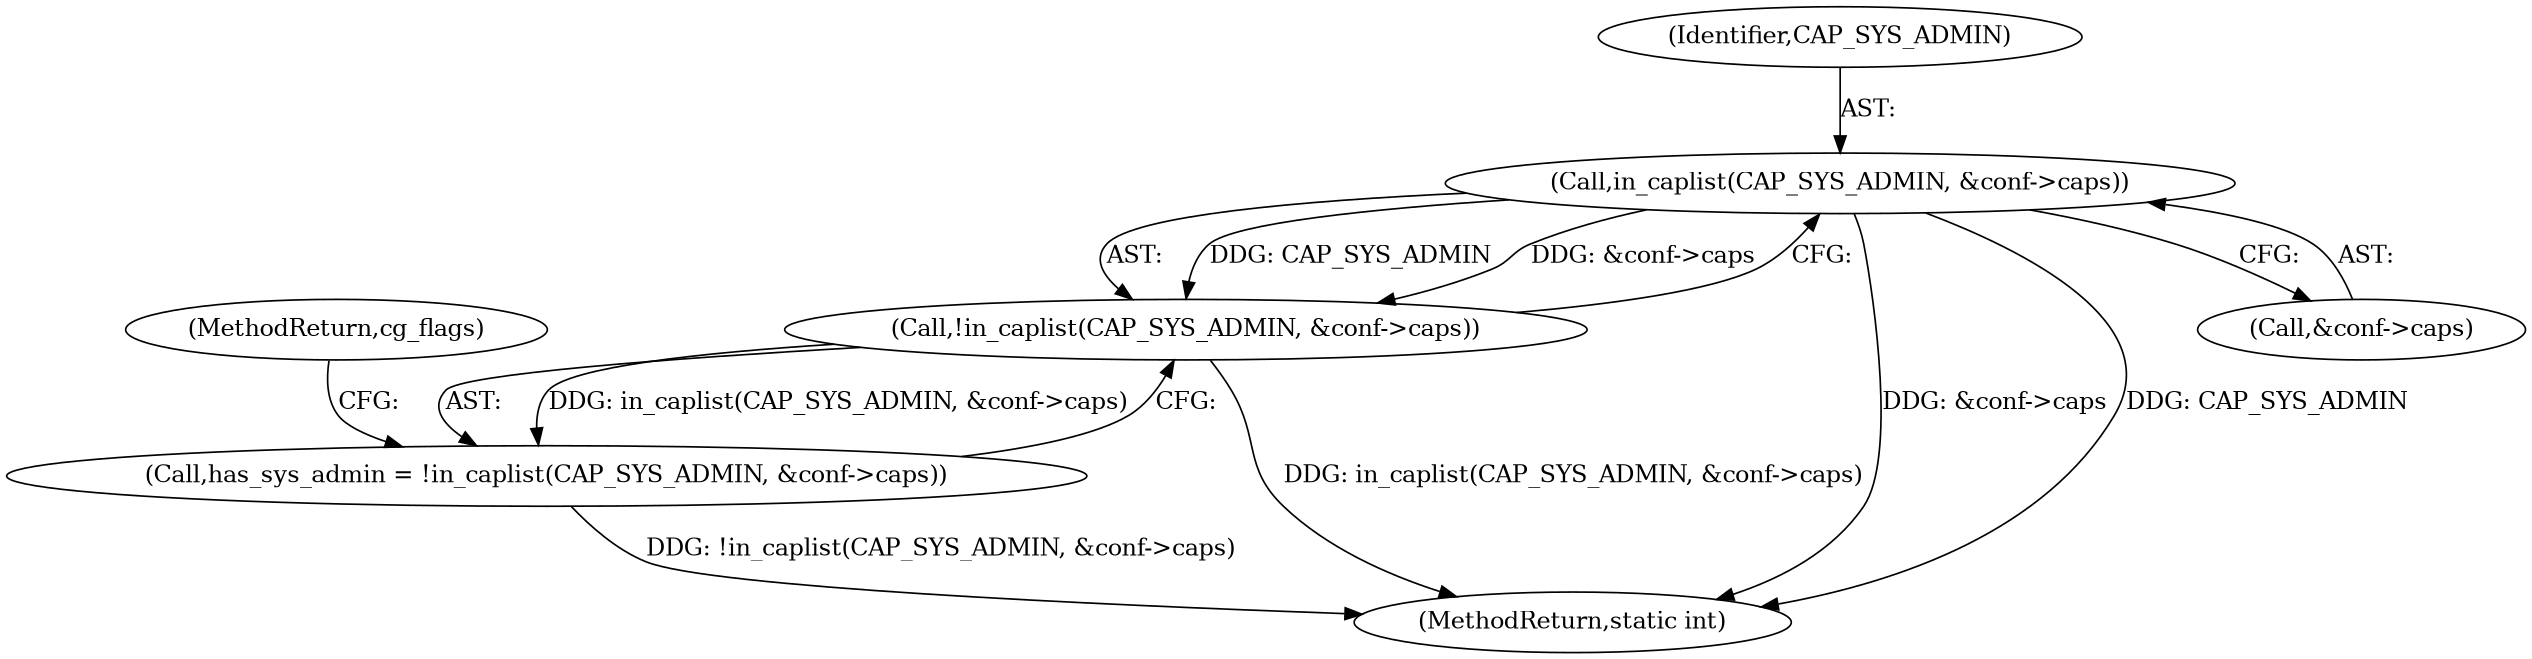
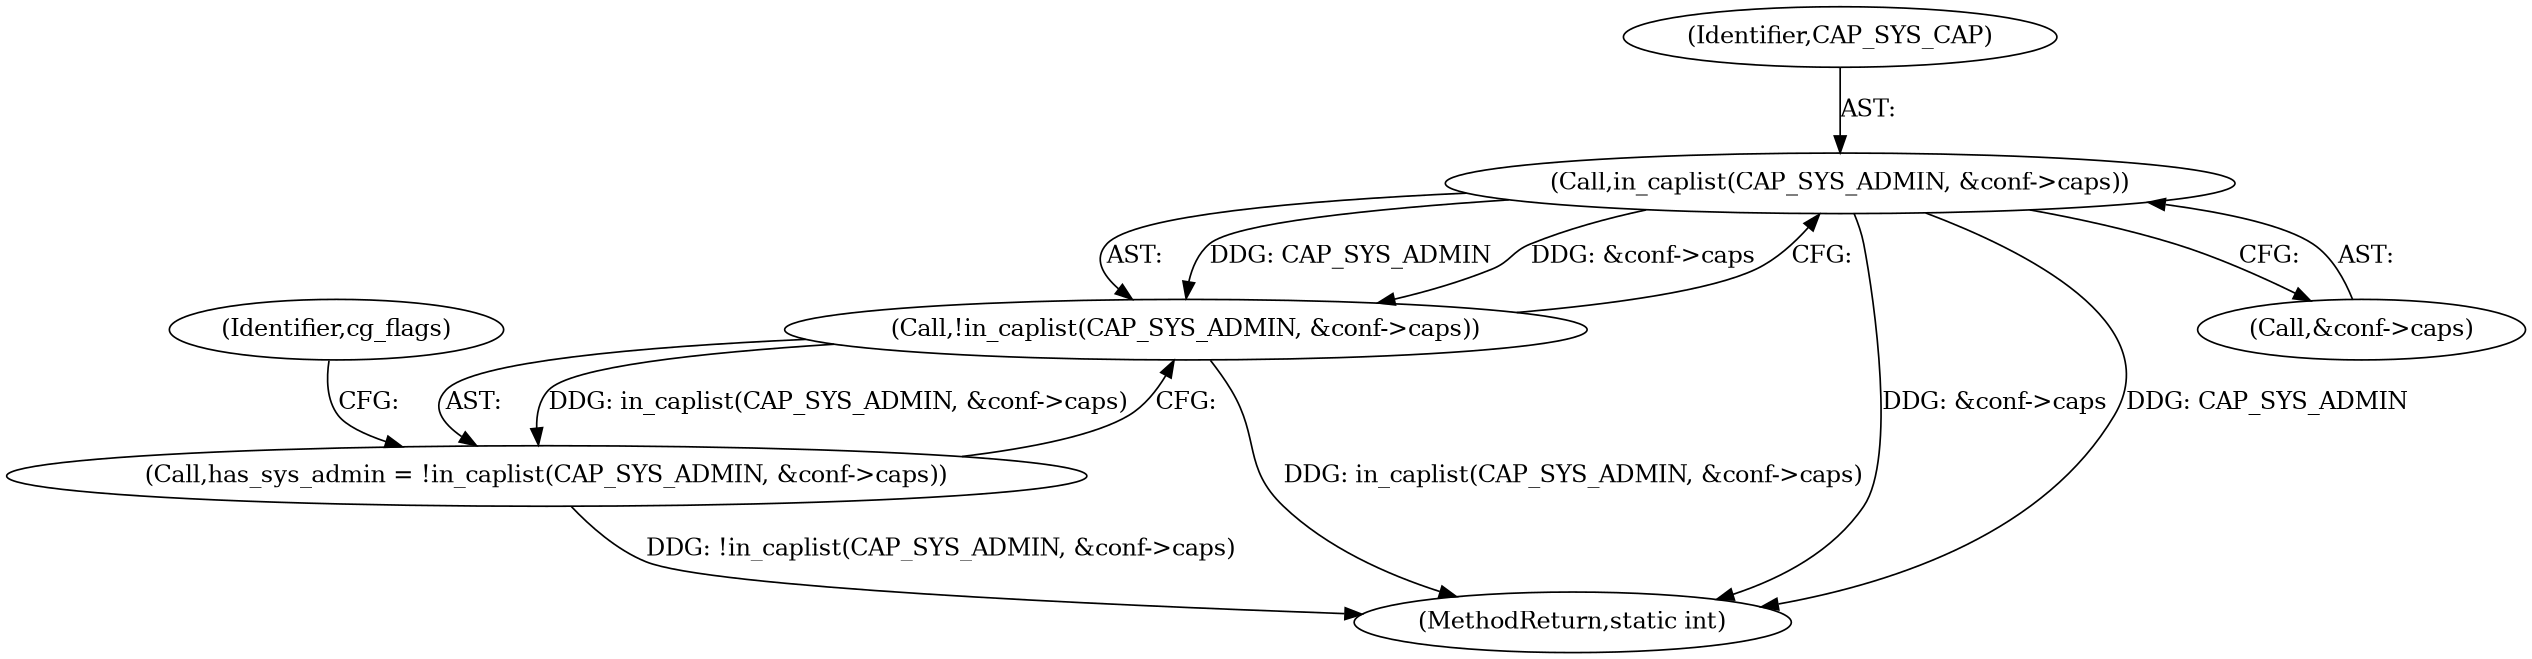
(1840, 37) -> (1840, 37)
(337, 330) -> (337, 330)
